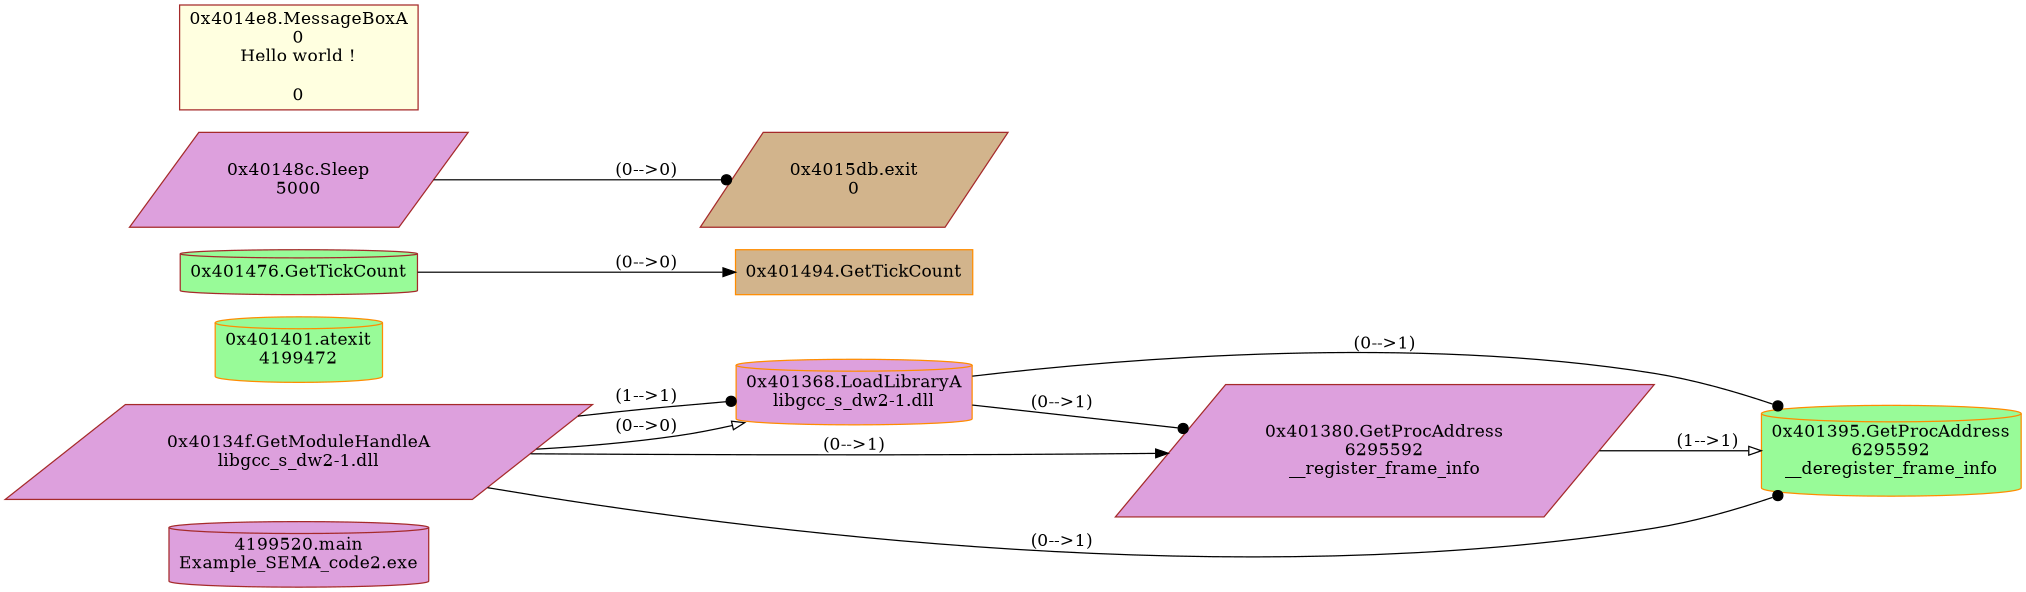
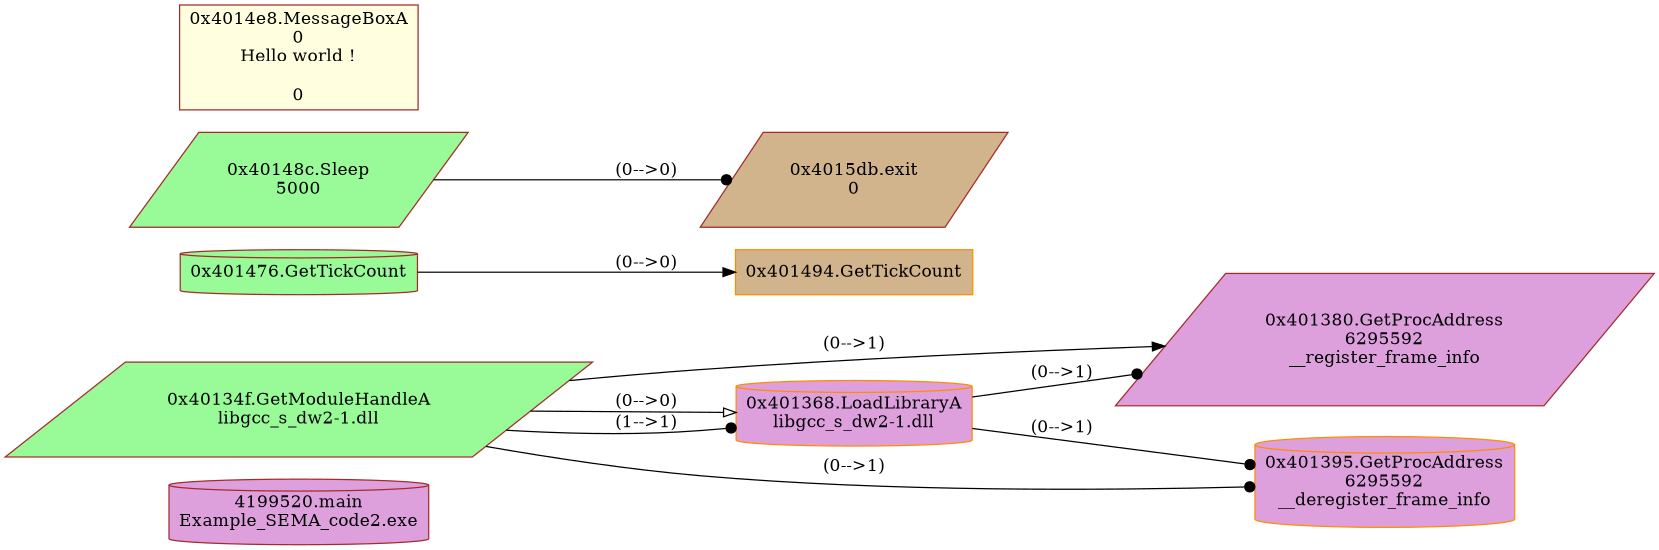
(299, 180) -> (299, 180)
(299, 350) -> none
(1674, 451) -> none
(1891, 451) -> (1385, 482)
(299, 452) -> (299, 410)
